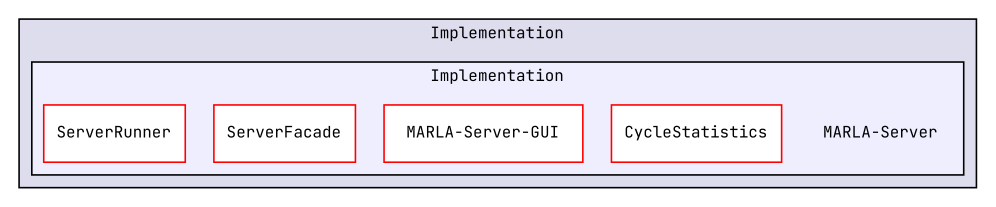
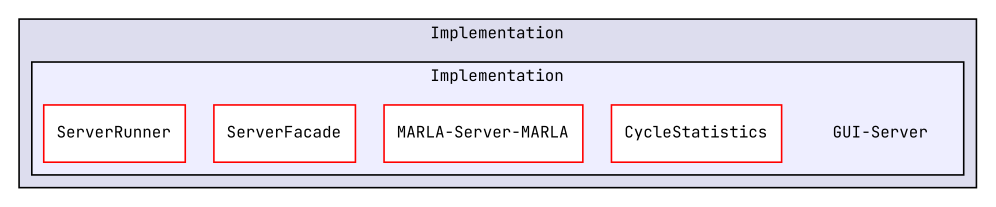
(483, 134) -> (483, 134)
(881, 134) -> (881, 134)
